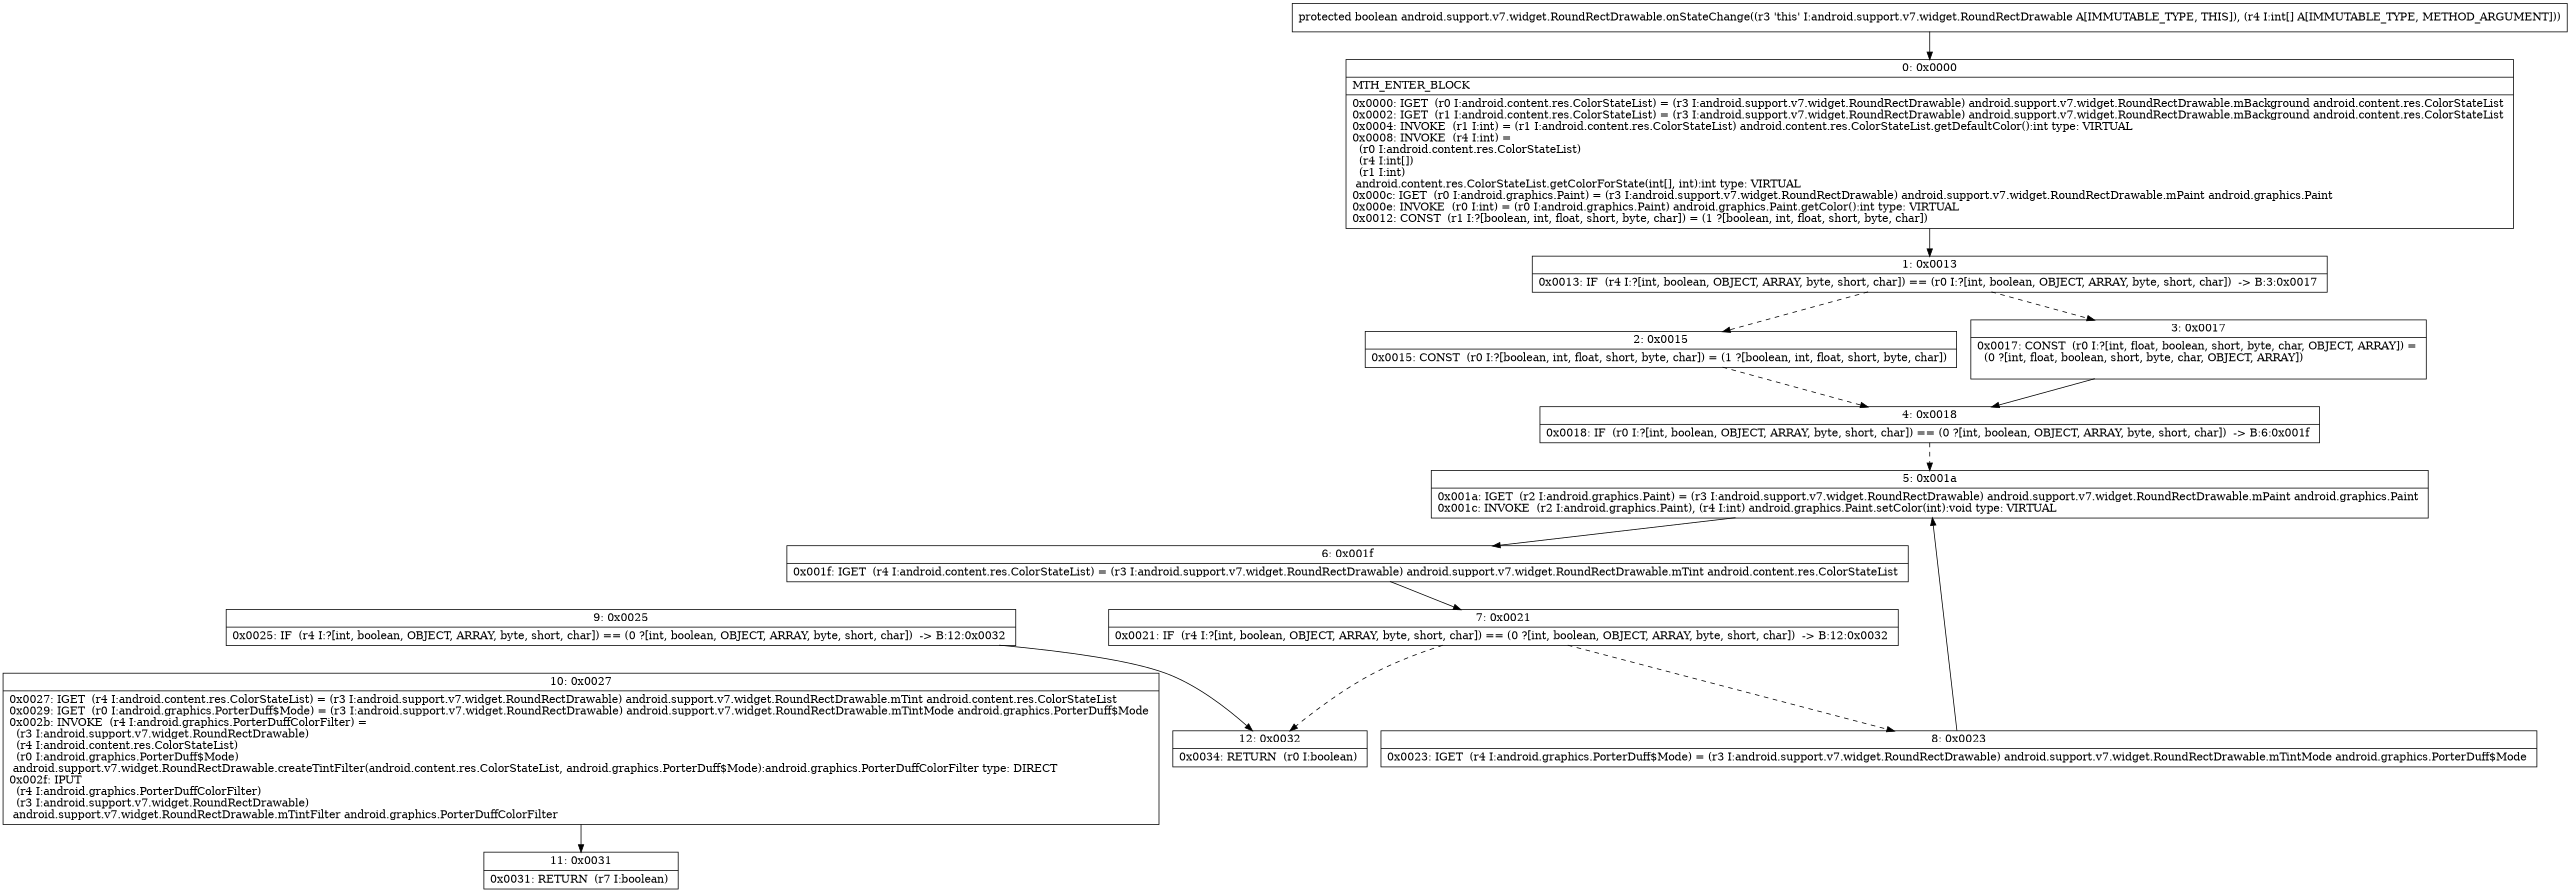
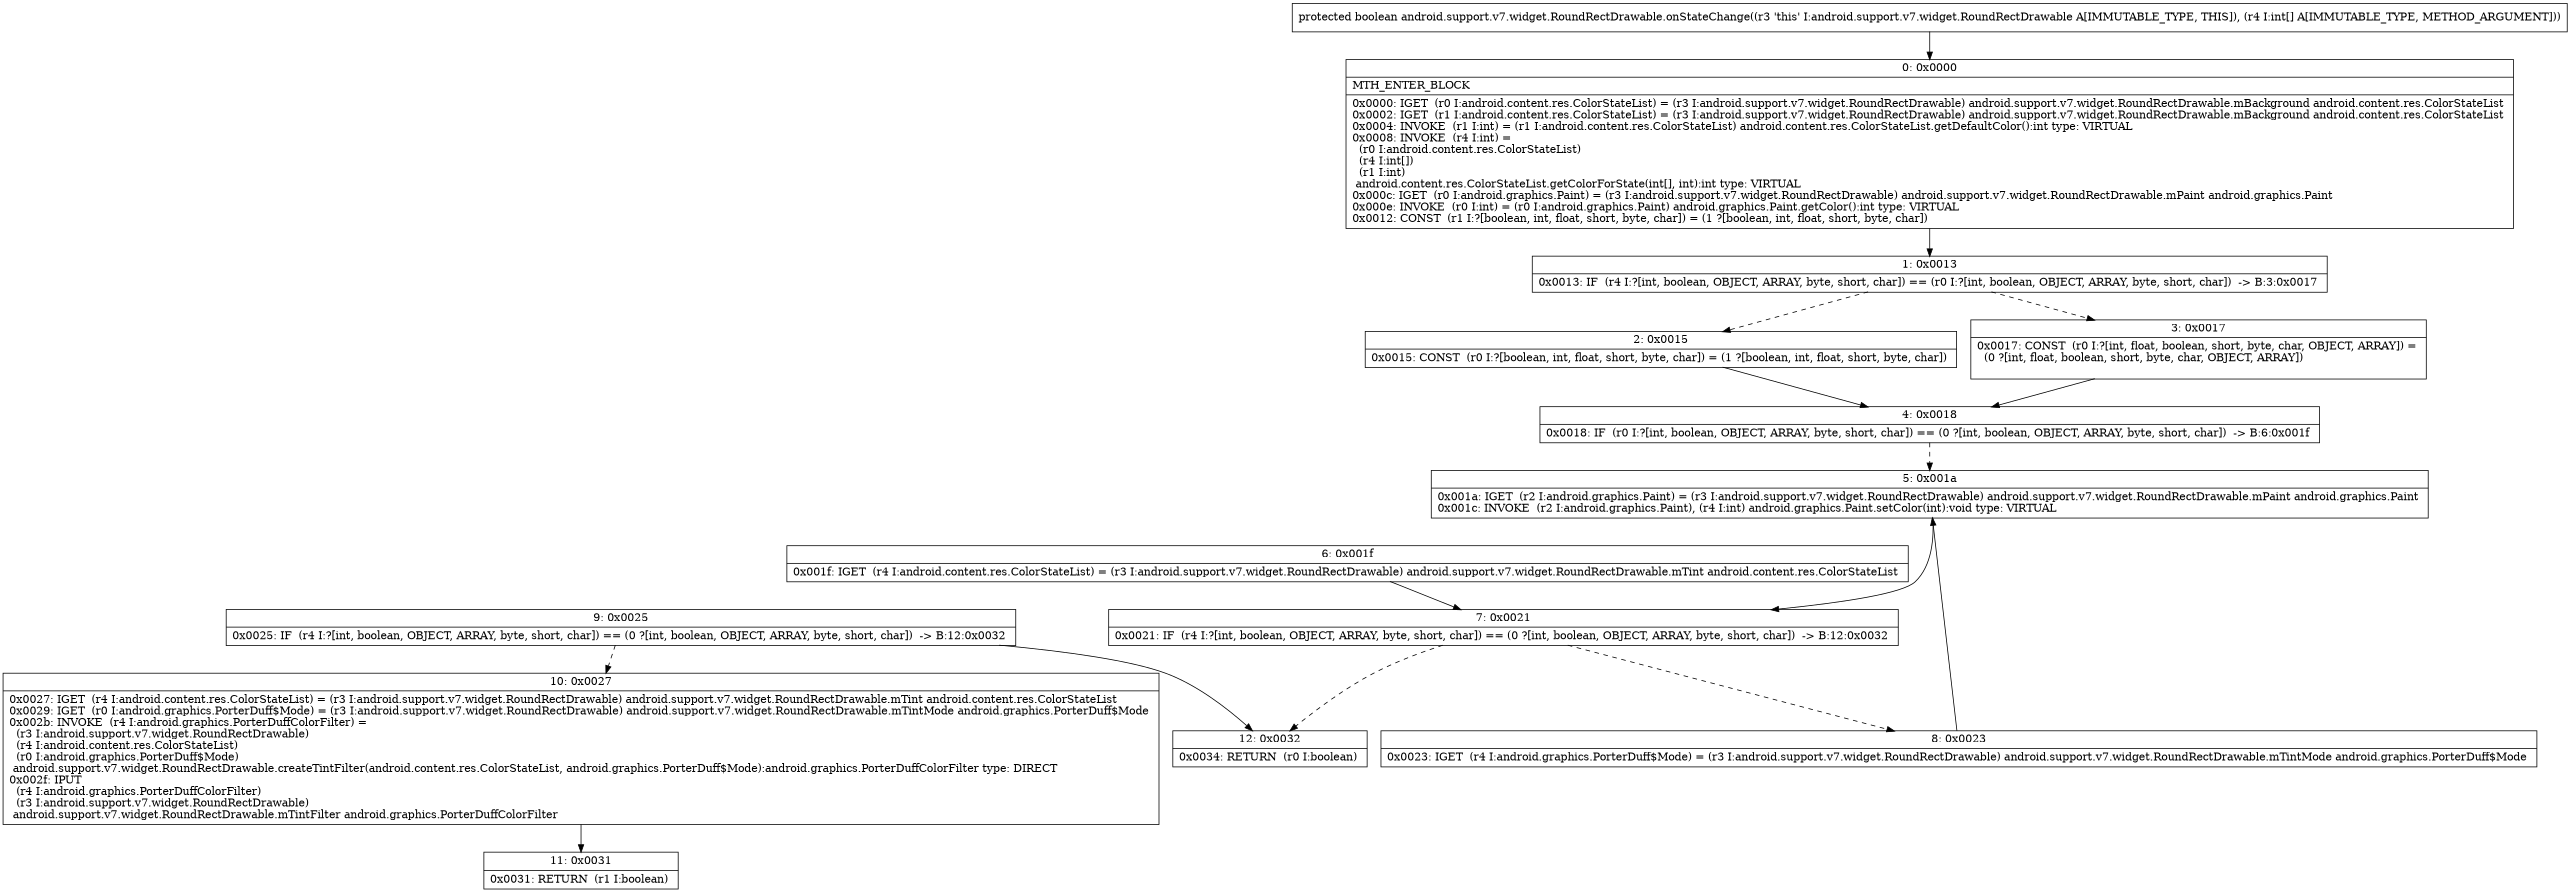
(1792, 386) -> (1792, 386)
(1618, 531) -> (1882, 594)
none -> (612, 656)
(581, 879) -> (581, 879)
